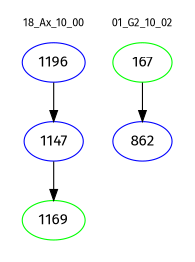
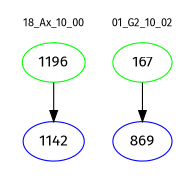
(54, 62) -> (54, 62)
(54, 141) -> (54, 141)
(142, 141) -> (142, 141)
(54, 220) -> none
